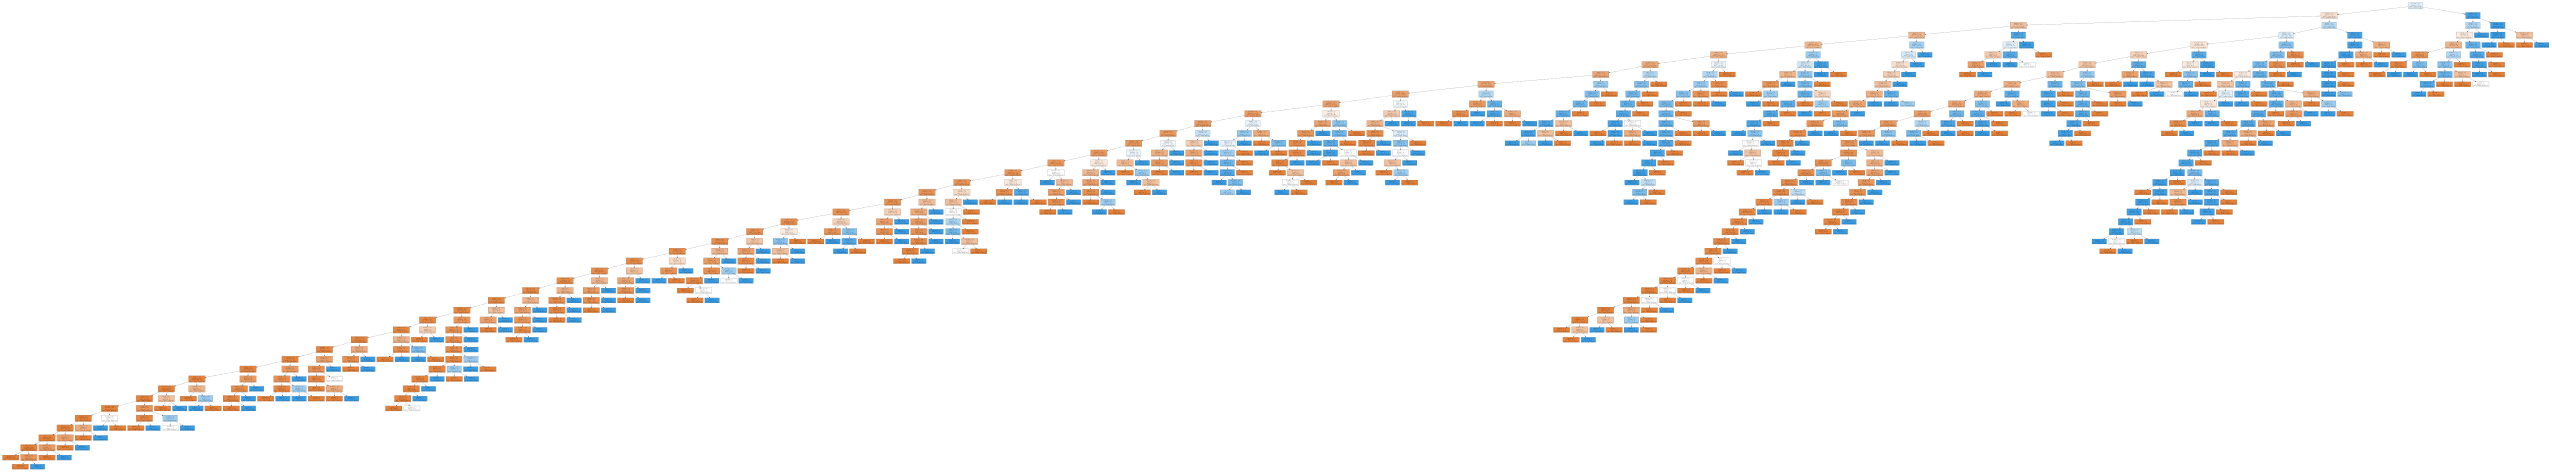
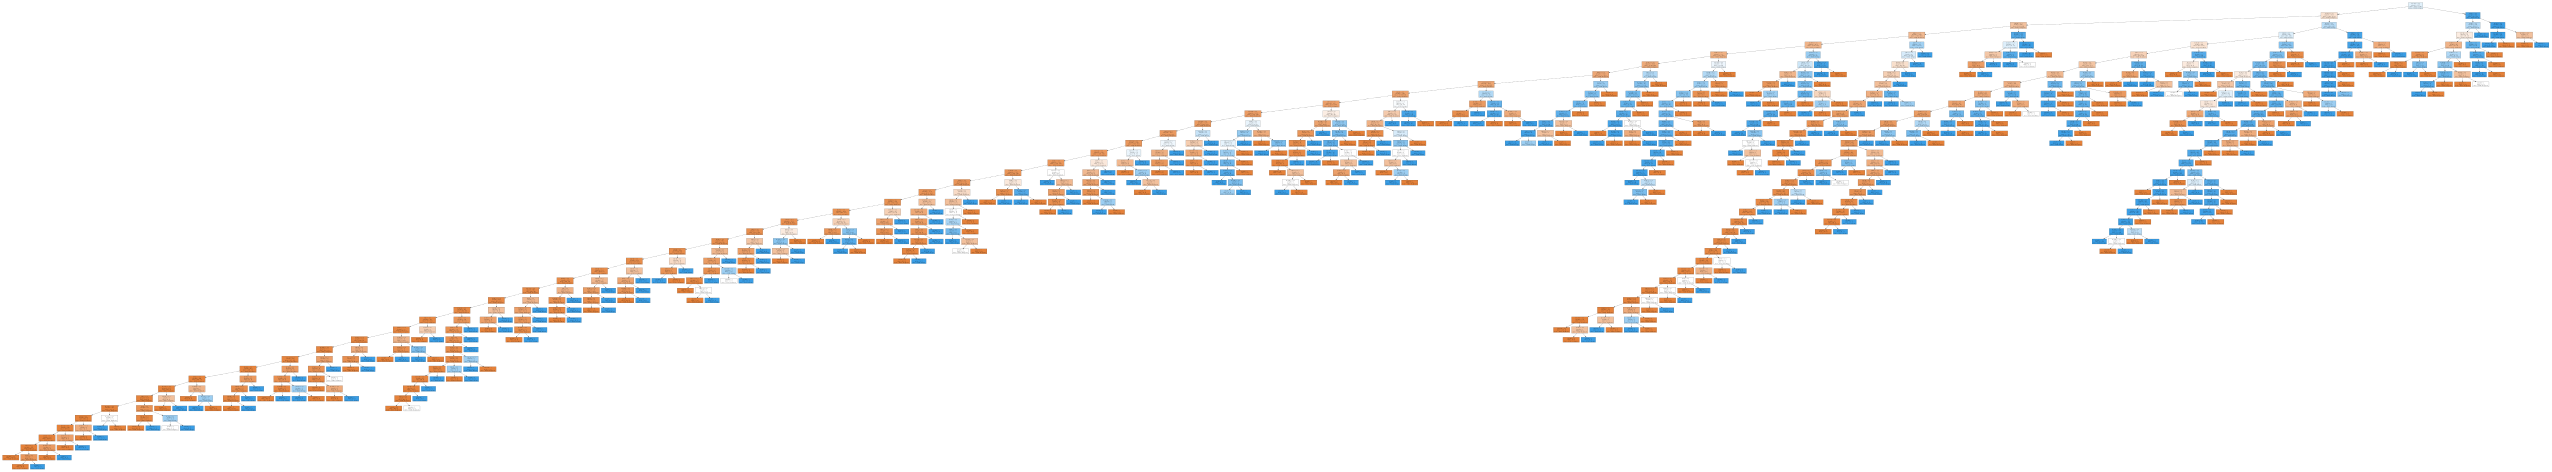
none -> (2026, 55)
